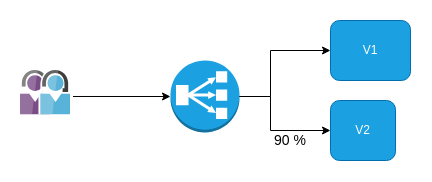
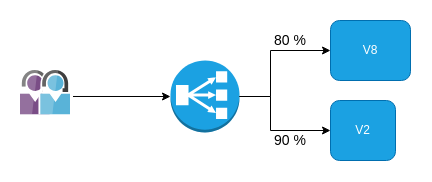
none -> (291, 41)
(371, 51) -> (371, 51)
